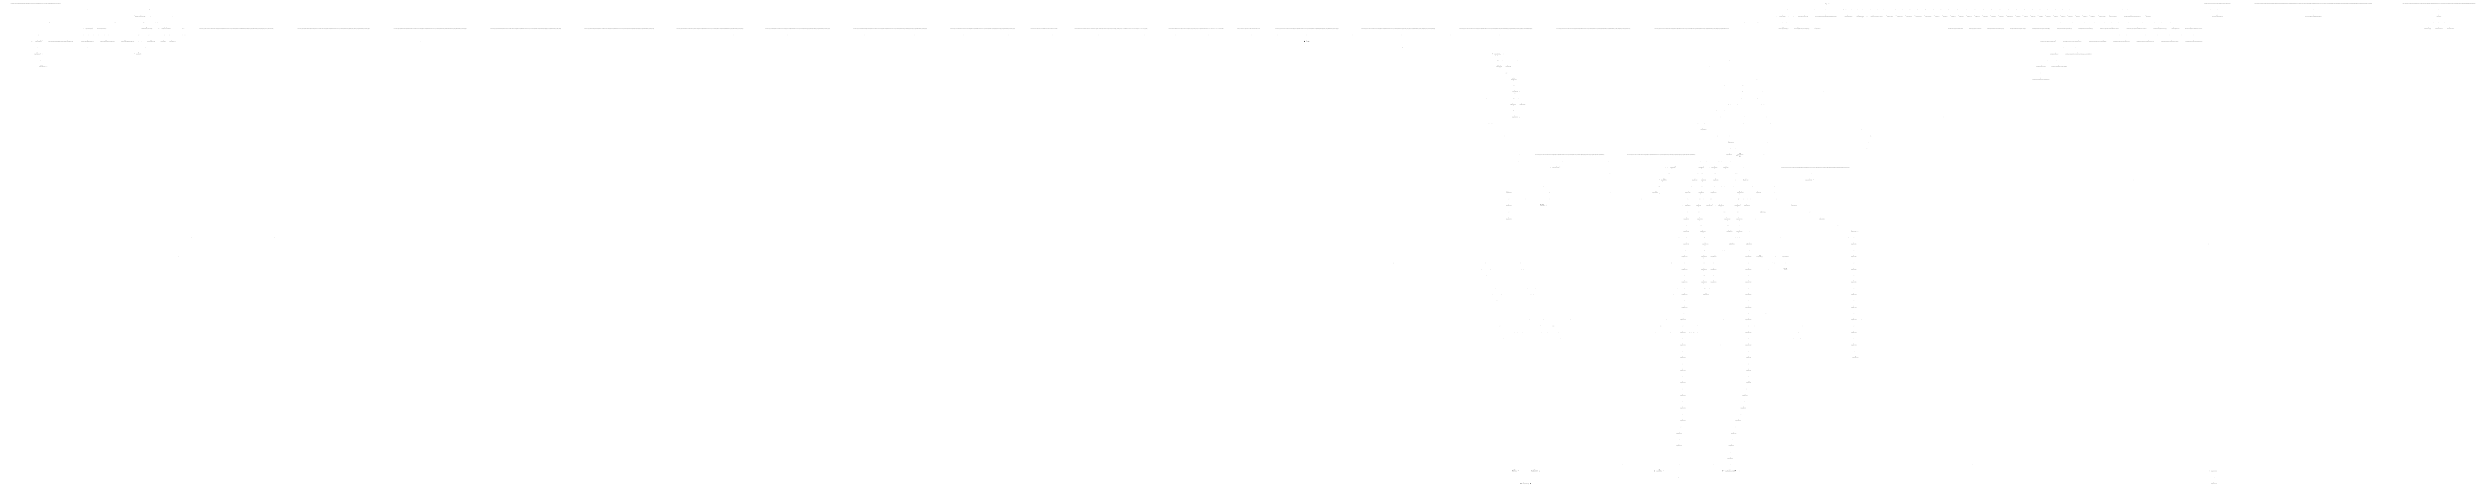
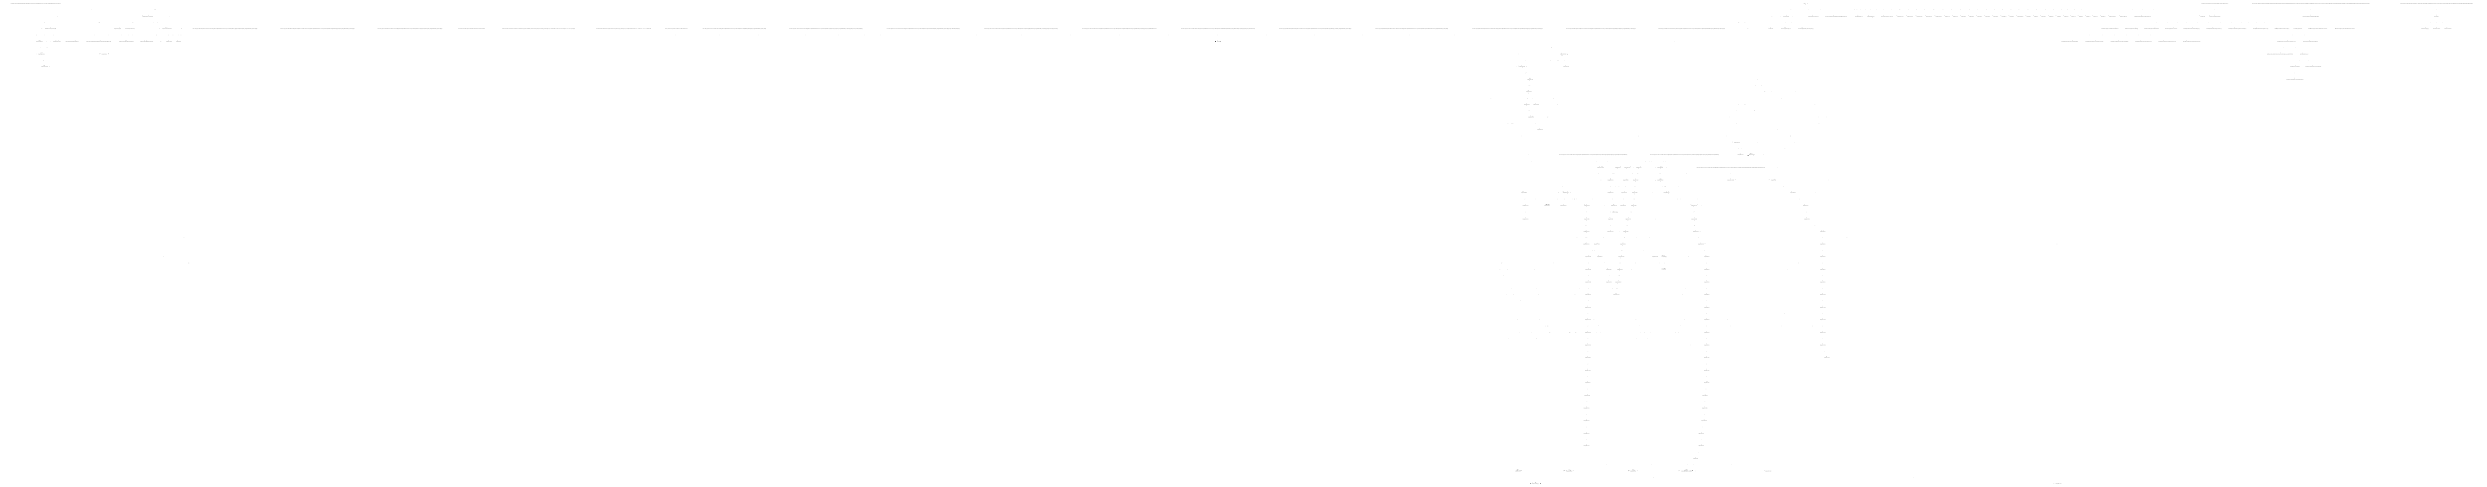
none -> (2094, 41)
